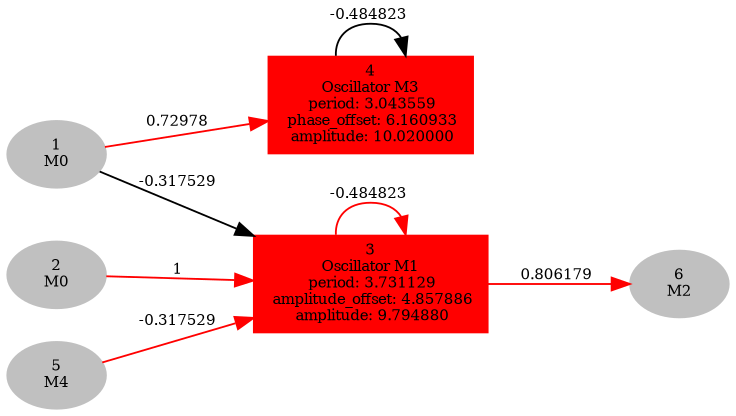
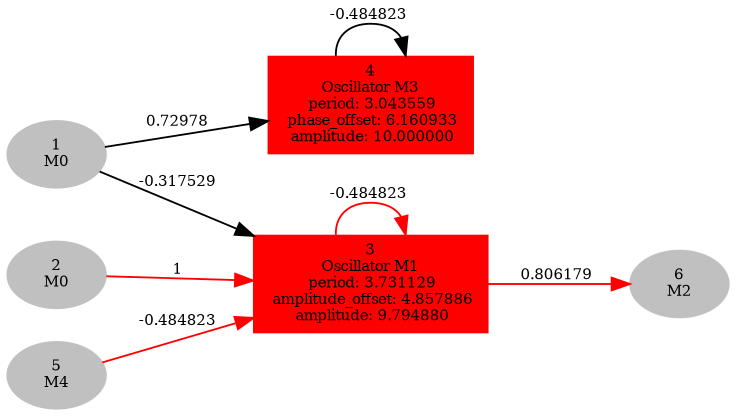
(177, 135) -> (177, 135)
(371, 137) -> (371, 137)
(180, 321) -> (180, 321)
